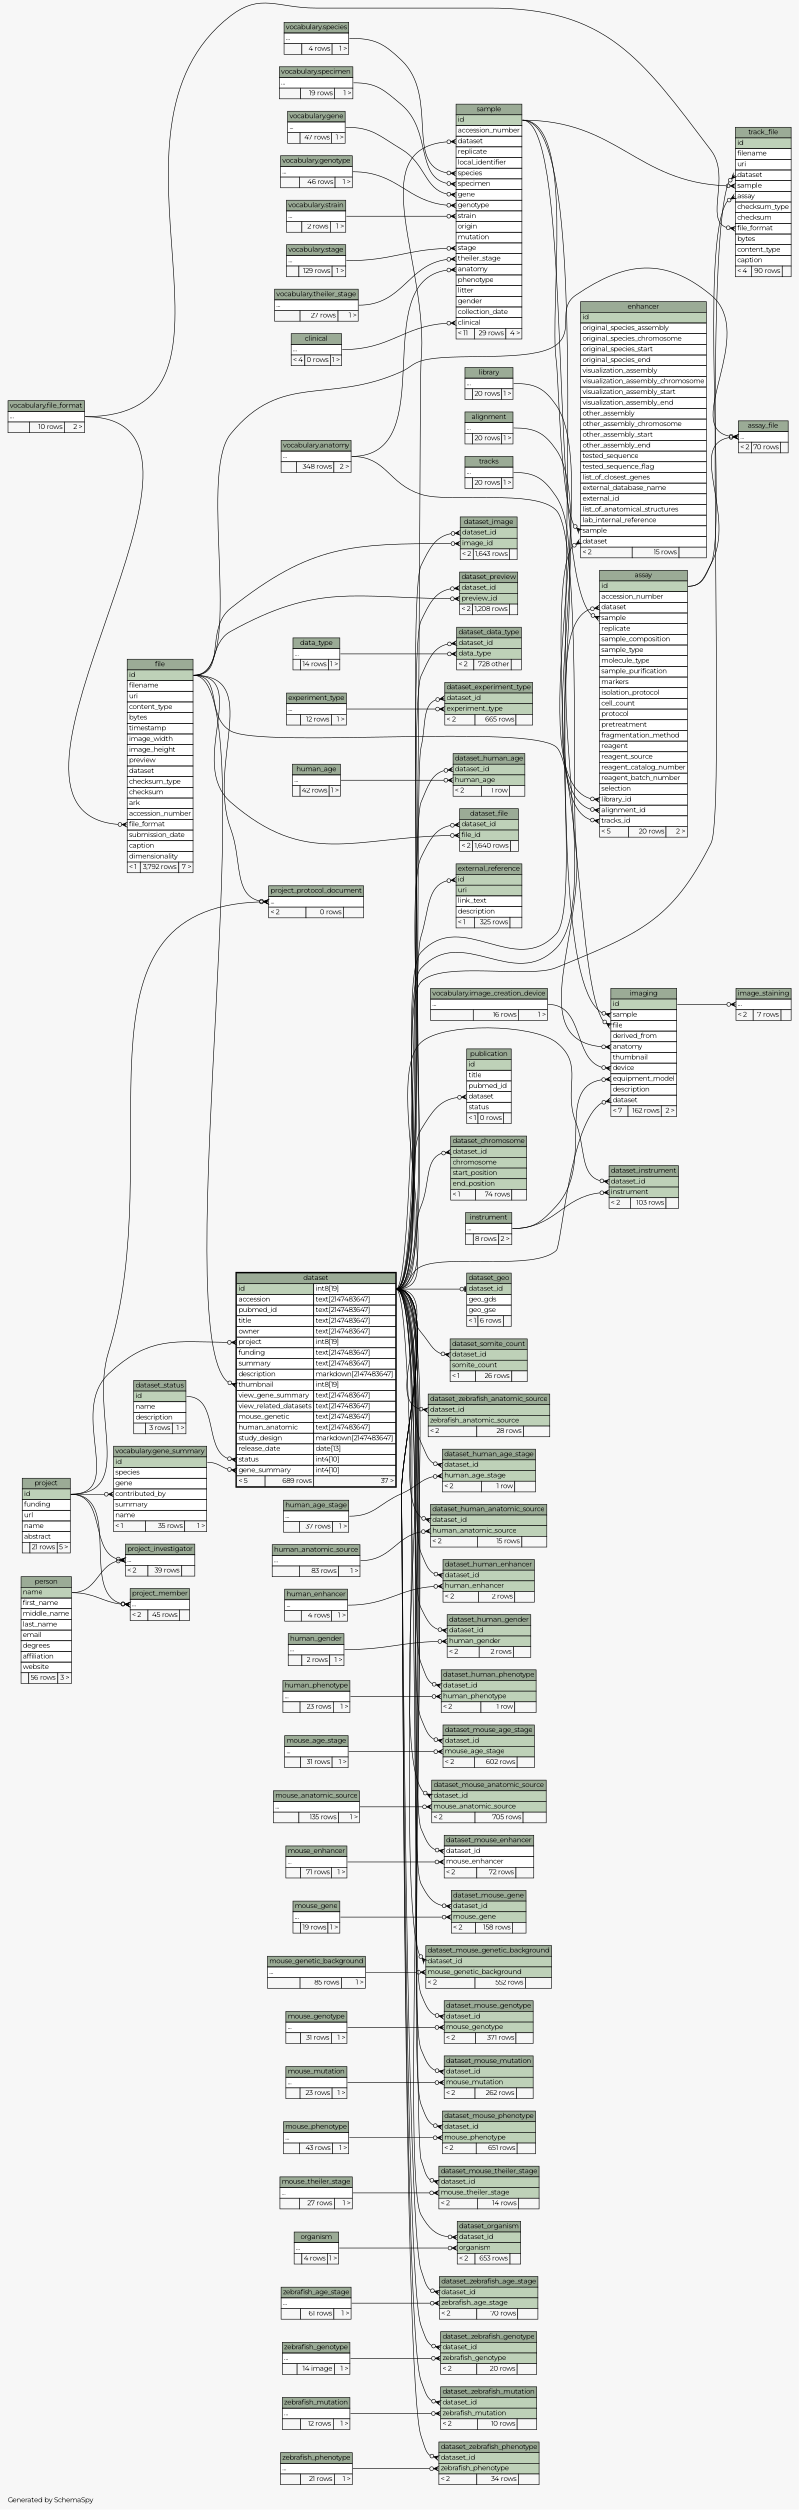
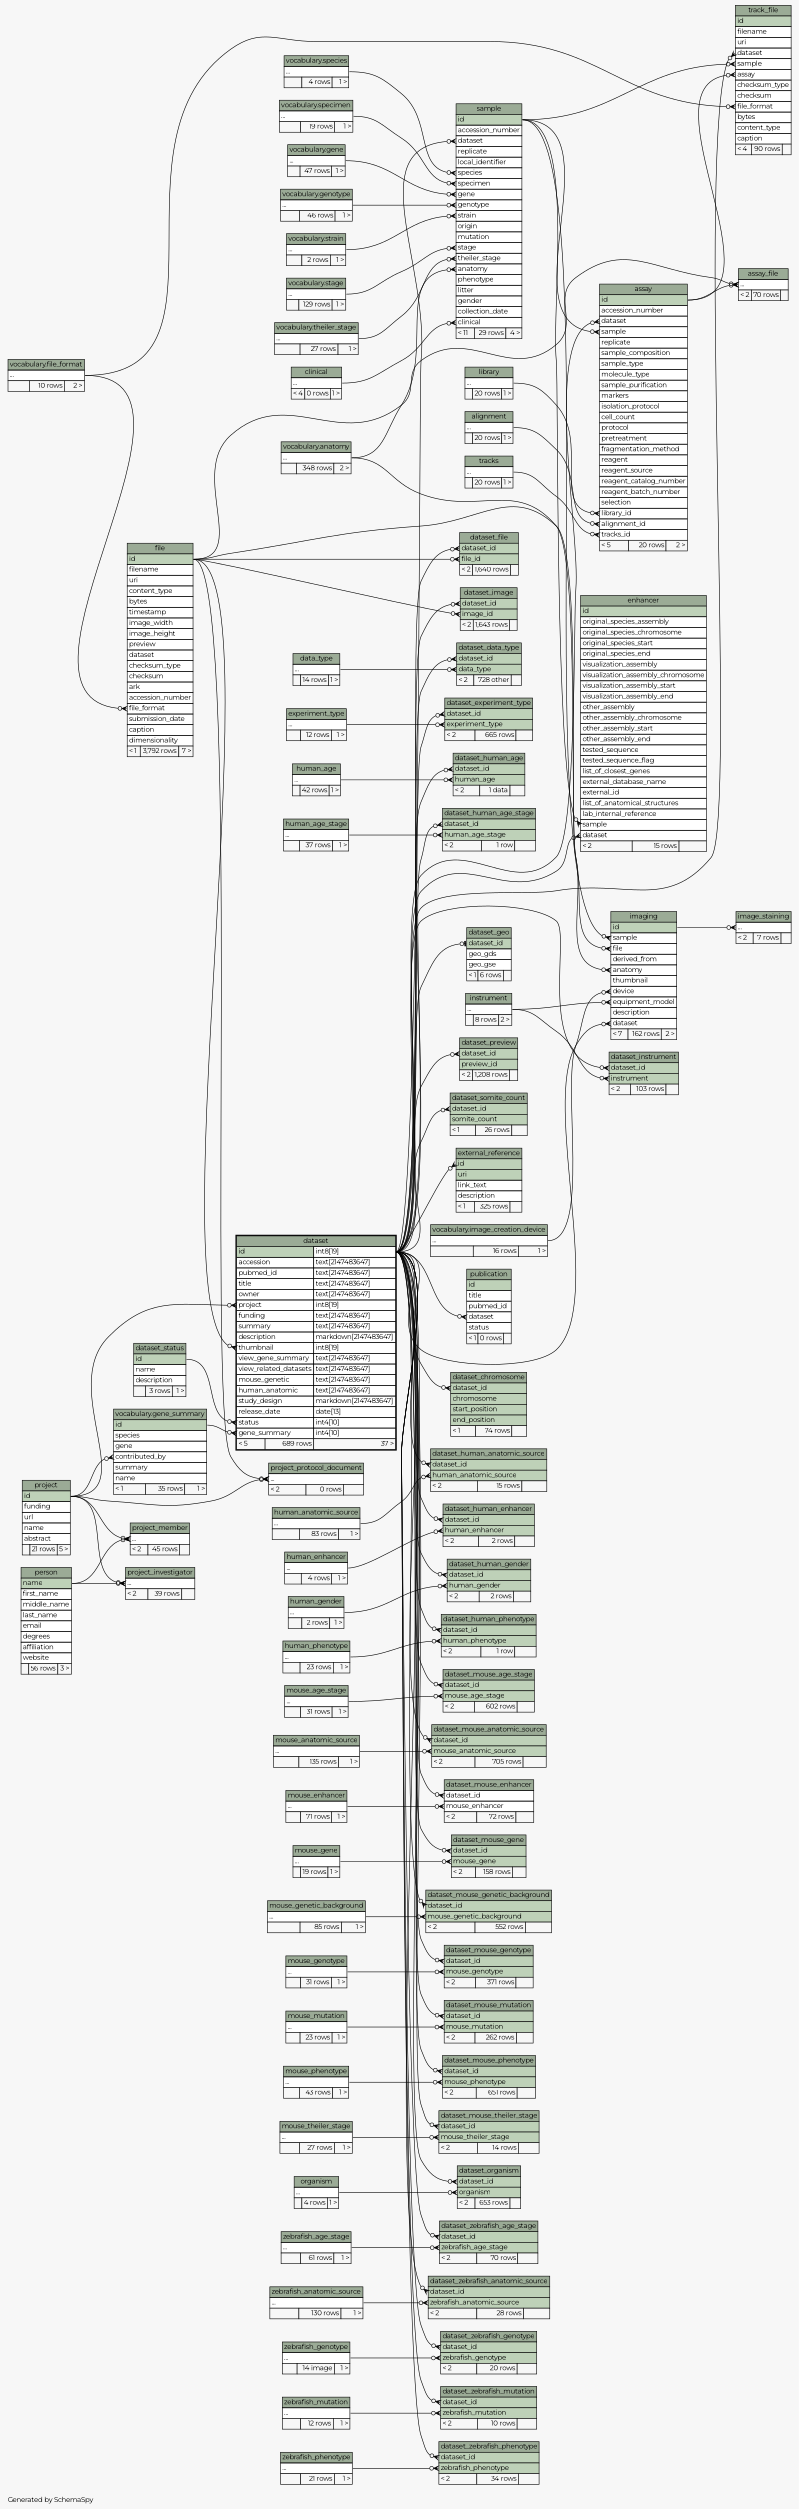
(307, 601) -> none
(499, 791) -> (498, 790)
none -> (316, 2303)
